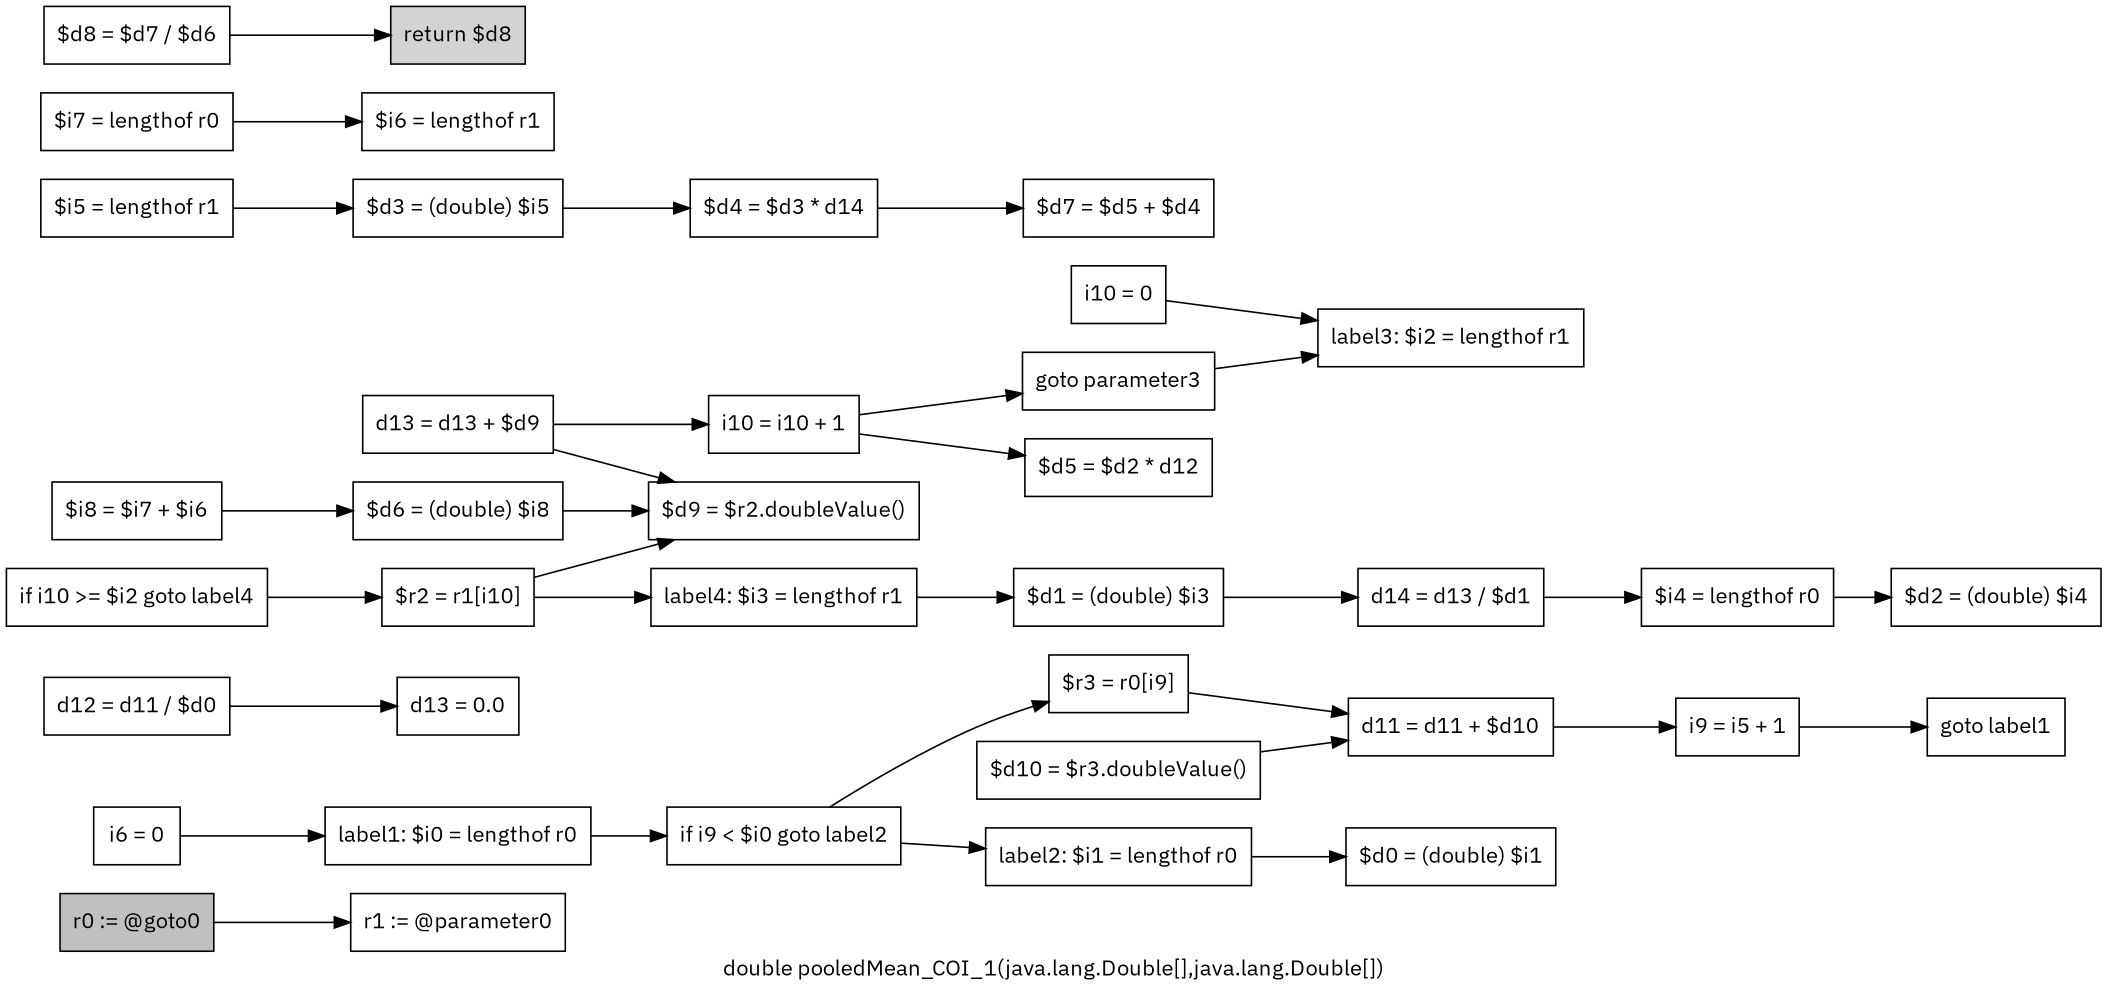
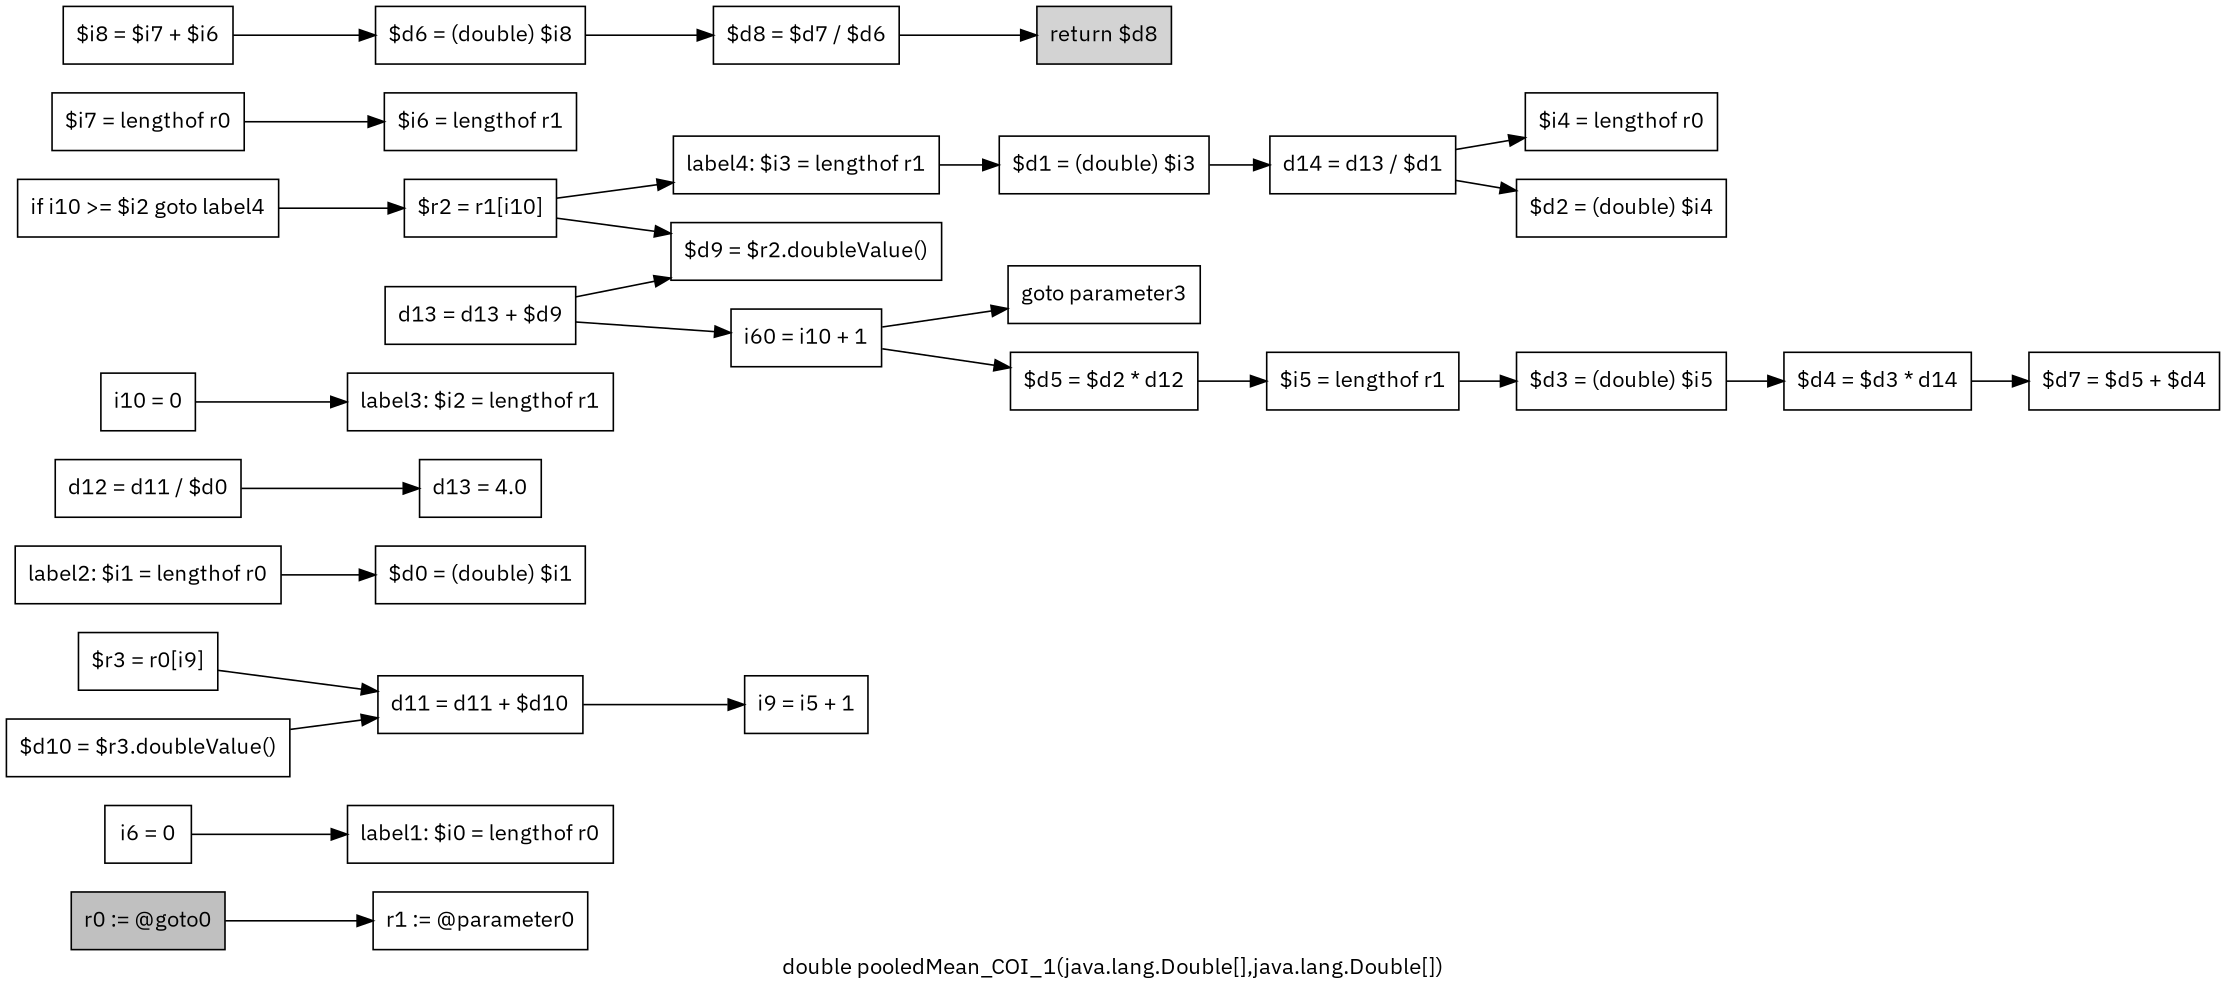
(1258, 363) -> none
none -> (1224, 381)
(784, 424) -> (806, 338)
(598, 511) -> (641, 35)
(1855, 597) -> (1478, 184)
(458, 706) -> (480, 488)
(1996, 727) -> none
(784, 836) -> none
